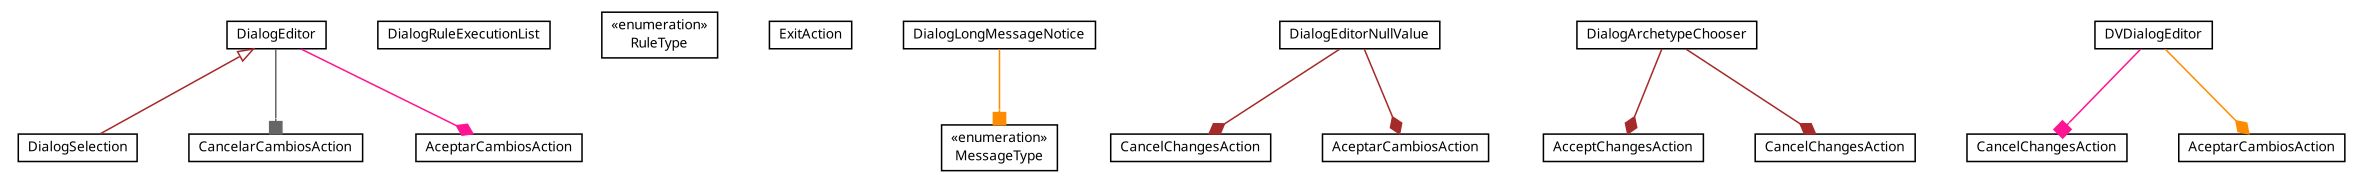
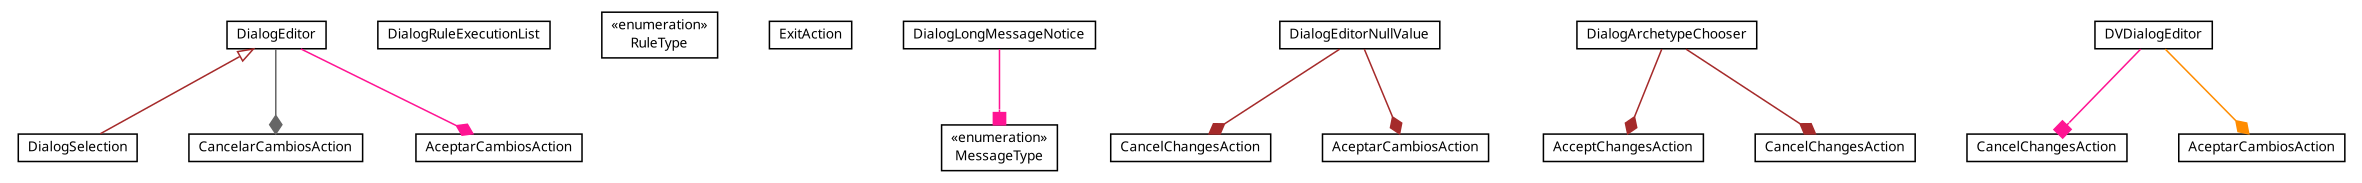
(999, 79) -> (999, 79)
(276, 84) -> (276, 82)
